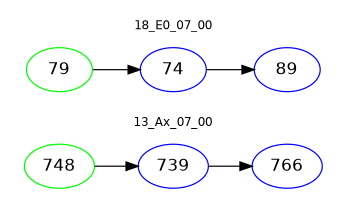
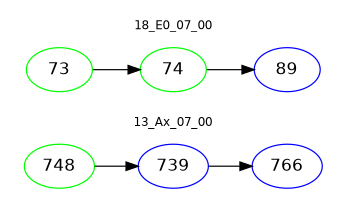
(59, 70) -> (59, 70)
(173, 70) -> (173, 70)
